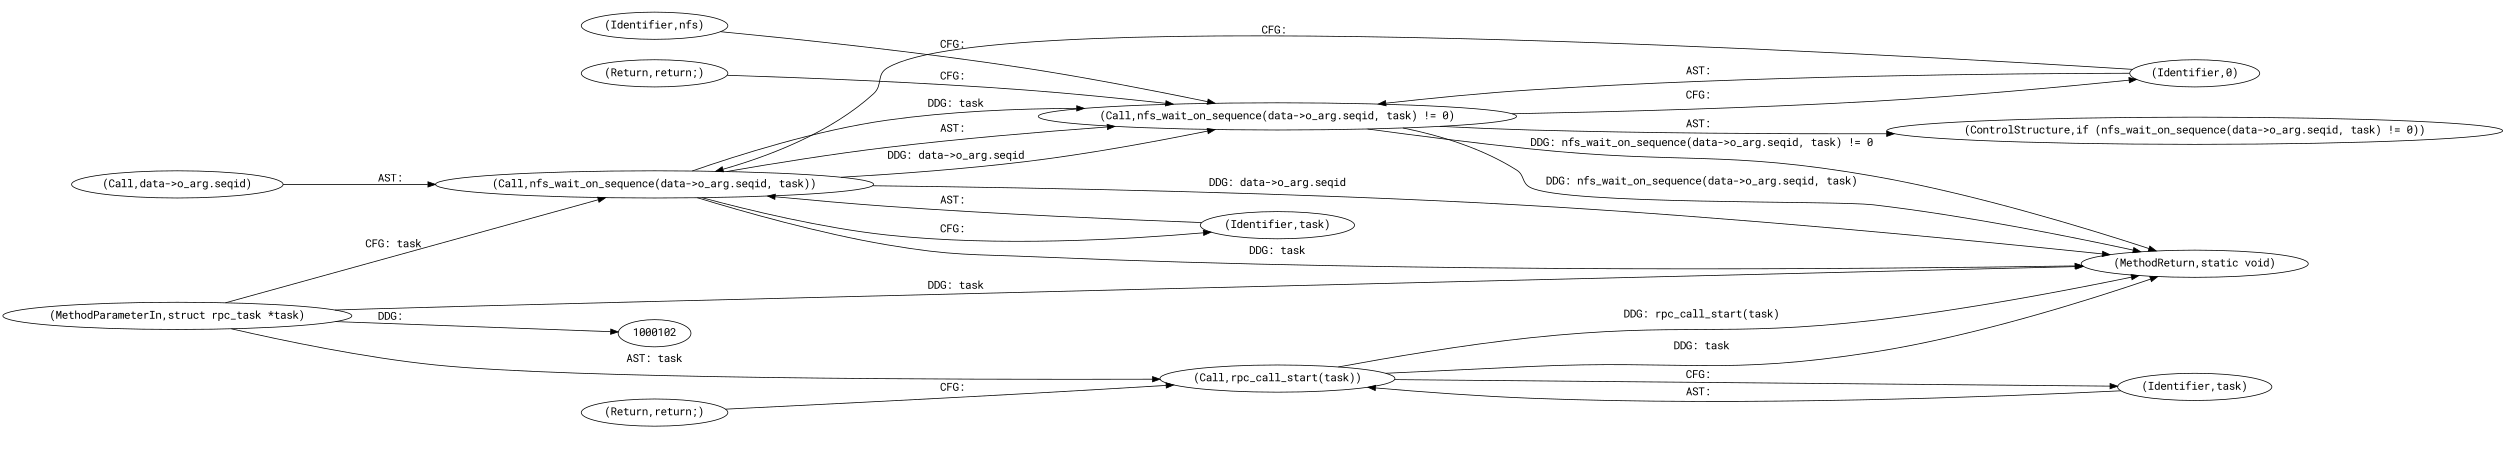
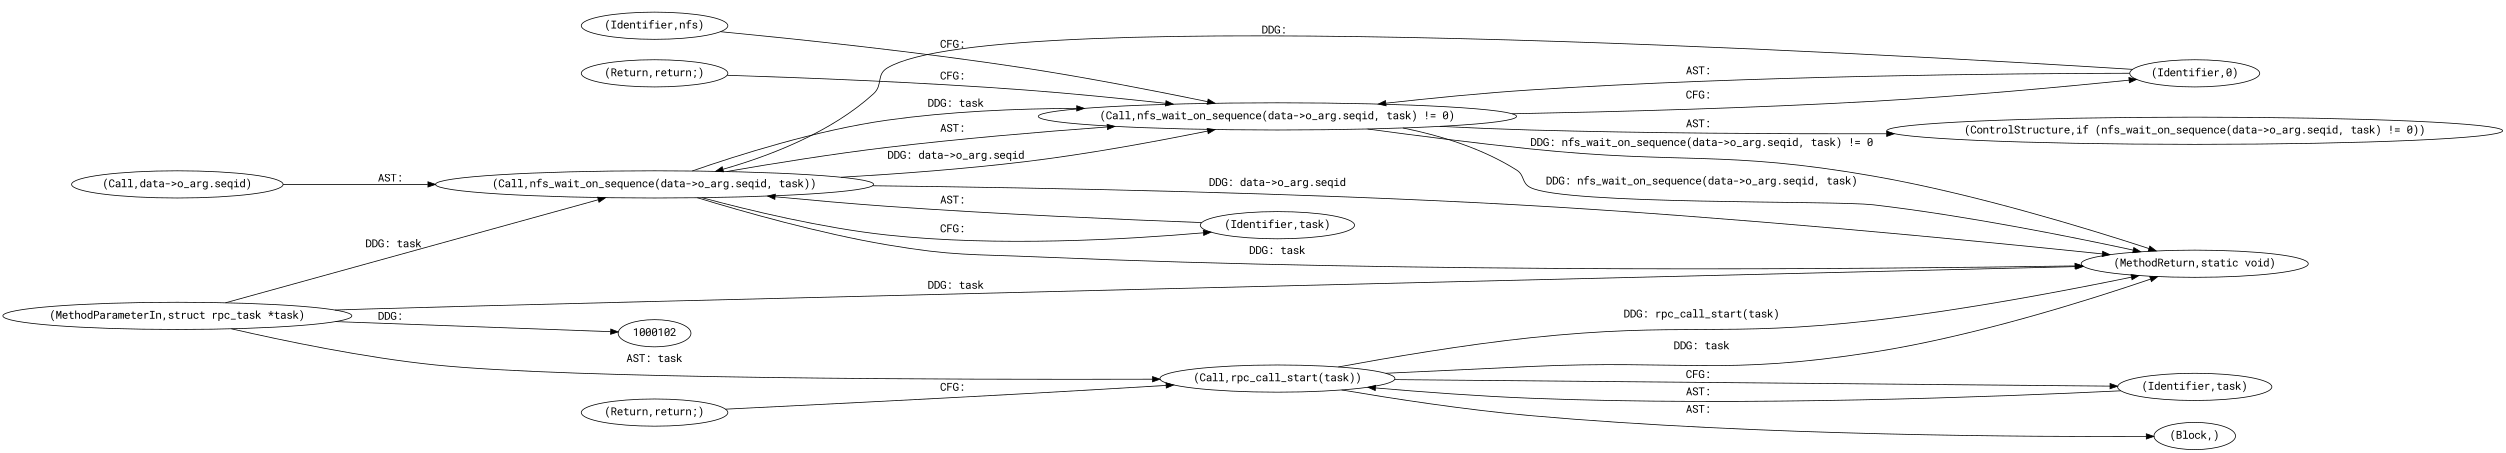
(1277, 31) -> (1277, 31)
(394, 244) -> (394, 244)
none -> (2195, 436)
